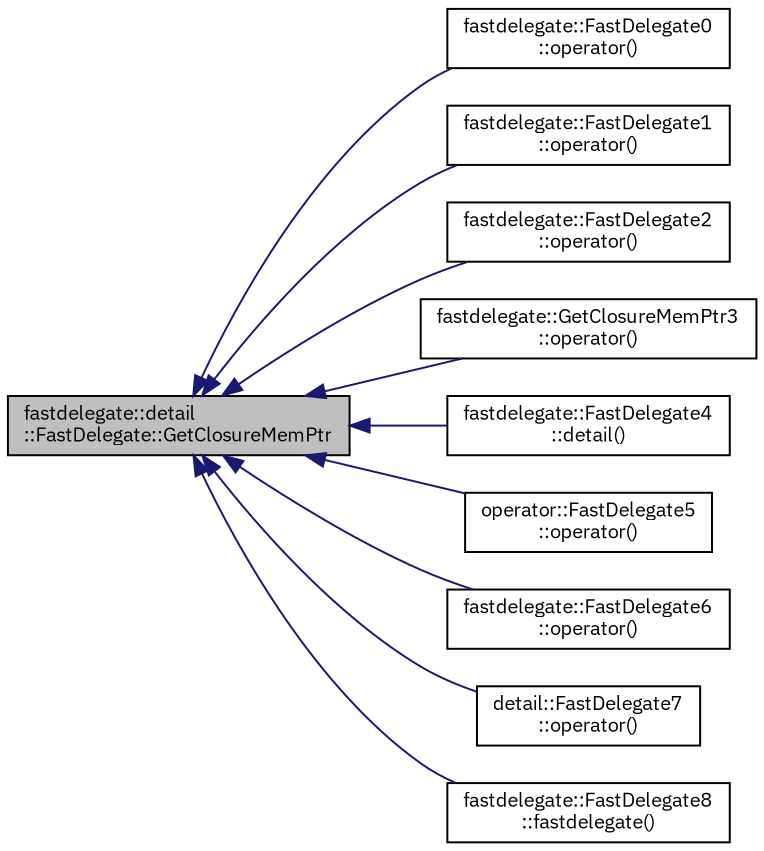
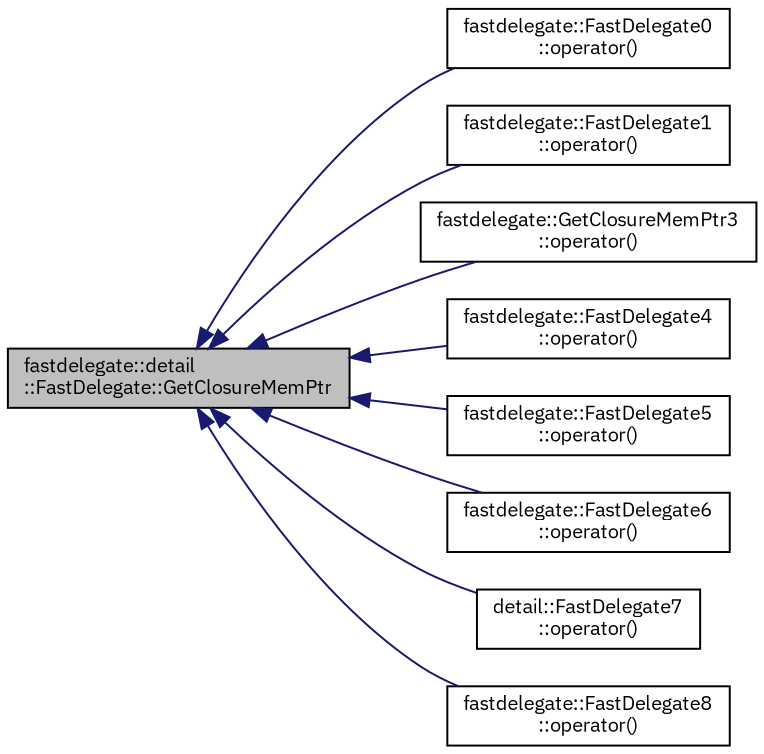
(589, 232) -> none
(589, 426) -> (589, 329)
(589, 522) -> (589, 426)
(589, 813) -> (589, 716)
